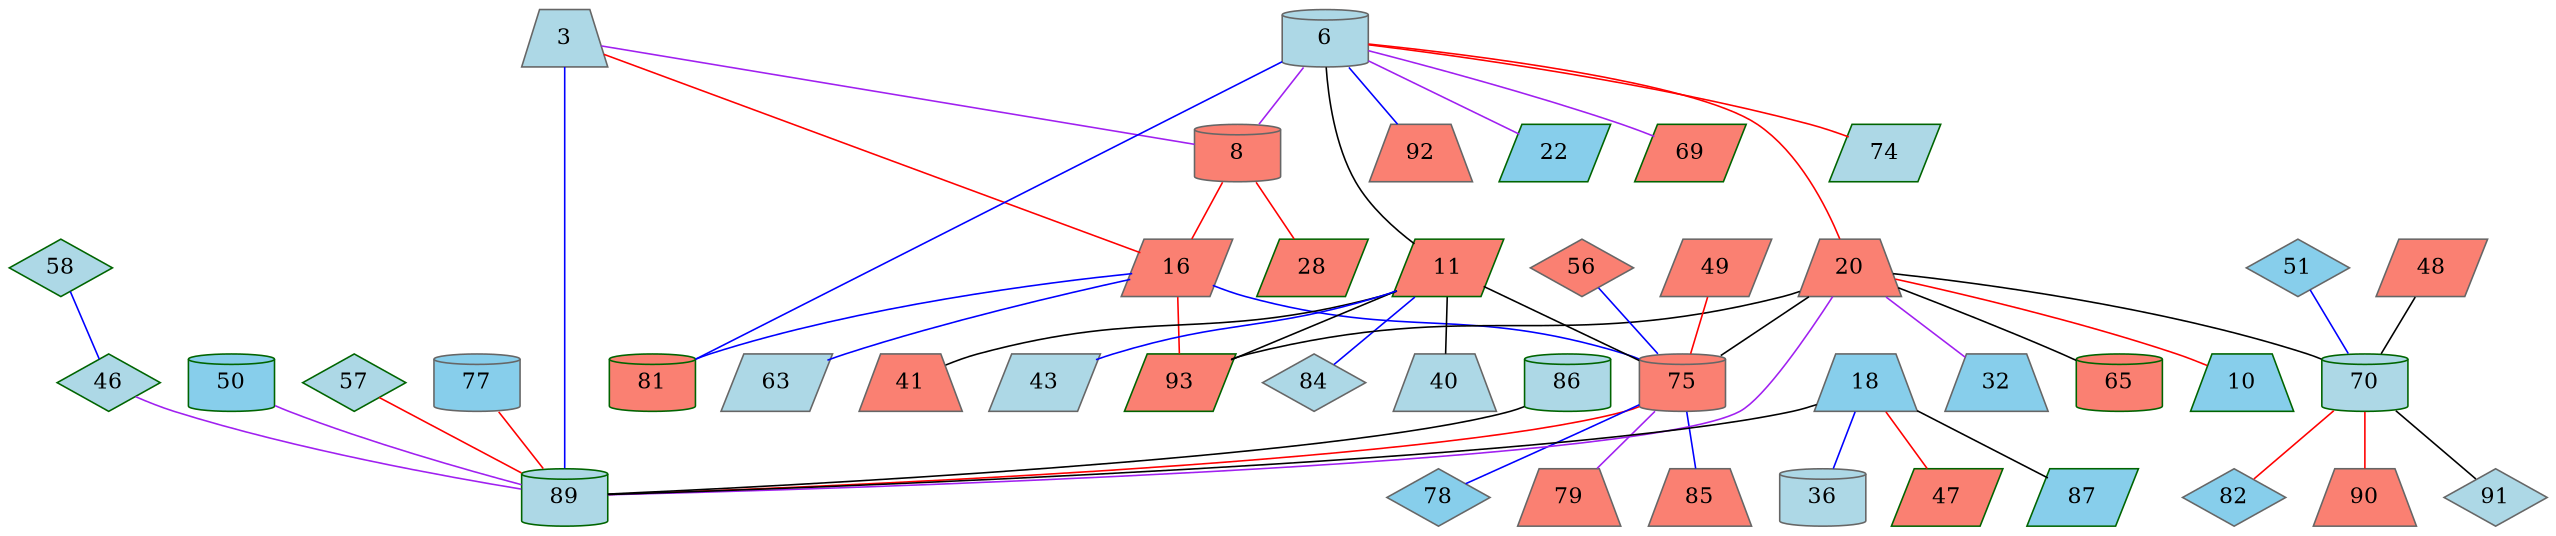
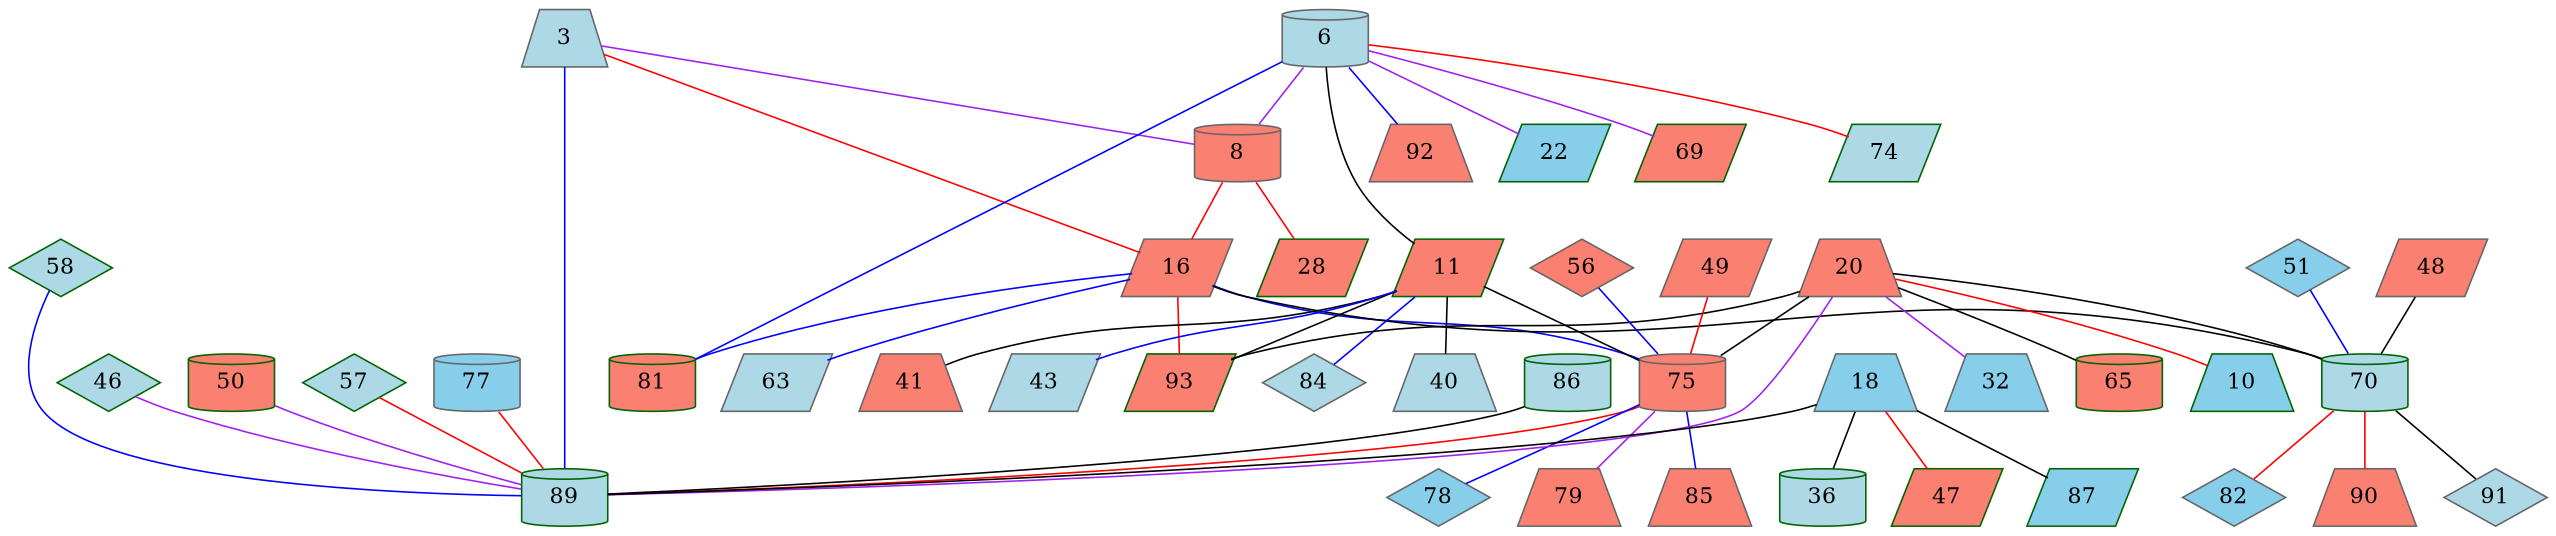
(1752, 122) -> none
none -> (1739, 323)
(85, 325) -> (213, 473)
(231, 383) -> (231, 383)
(1844, 440) -> (1844, 440)
(1823, 497) -> (1823, 497)
